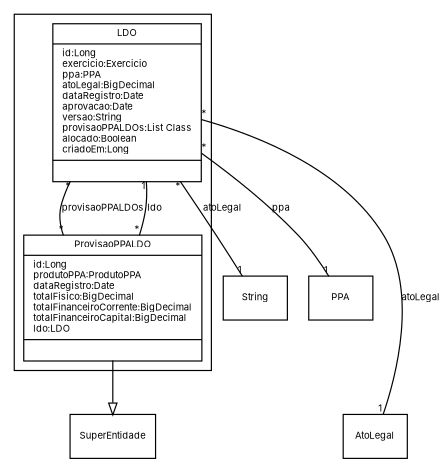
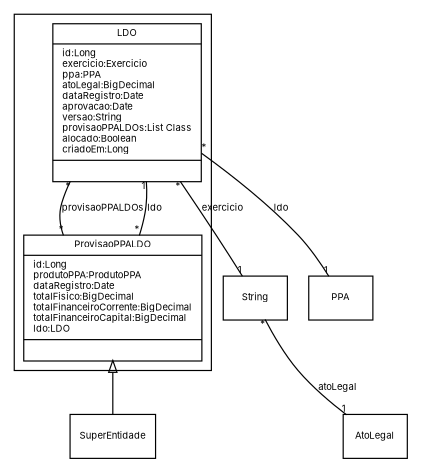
(223, 208) -> (223, 208)
(281, 208) -> (281, 208)
(373, 221) -> (300, 372)
(113, 382) -> (113, 394)
